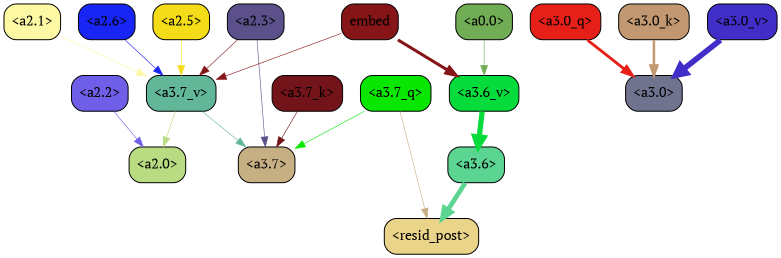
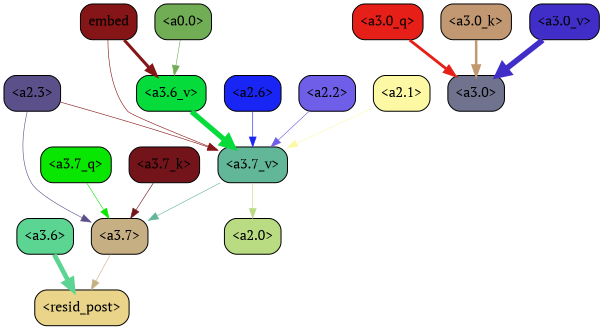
(181, 22) -> none
(481, 124) -> (208, 126)
(125, 125) -> (294, 126)
(412, 160) -> (103, 268)
